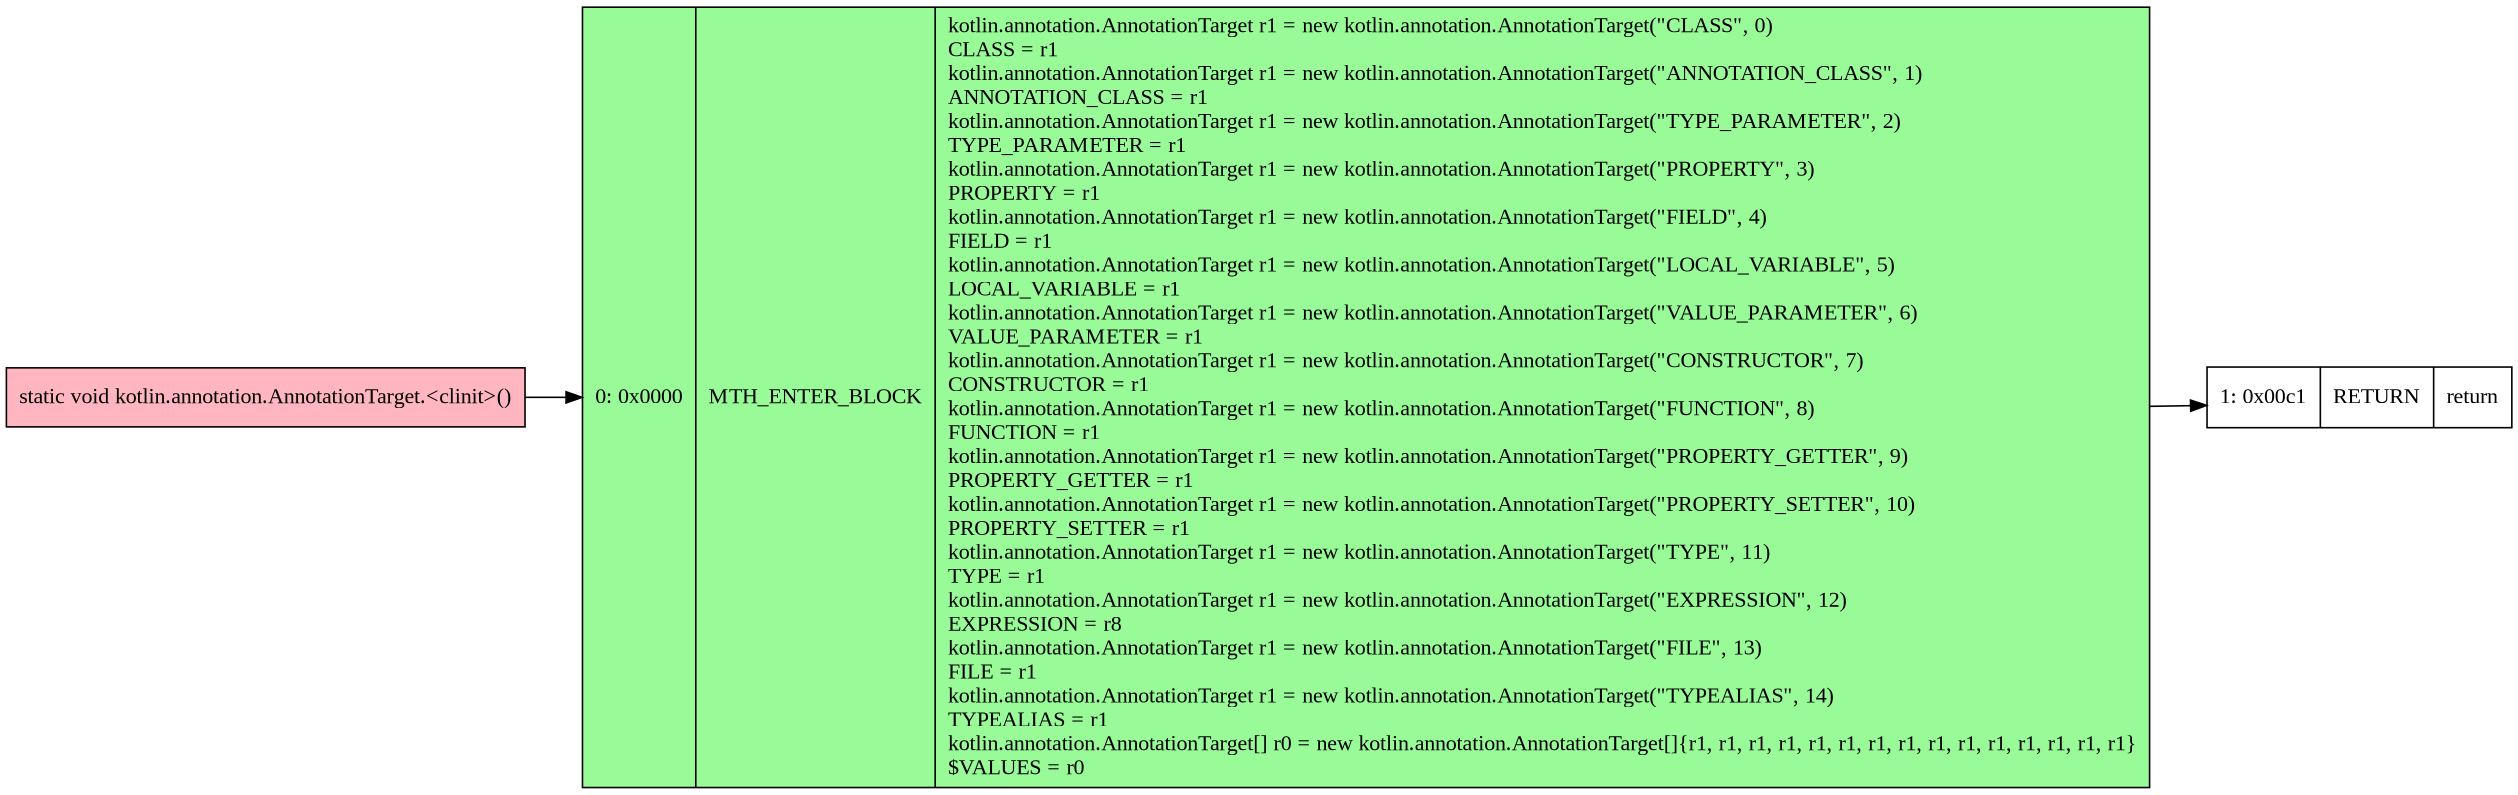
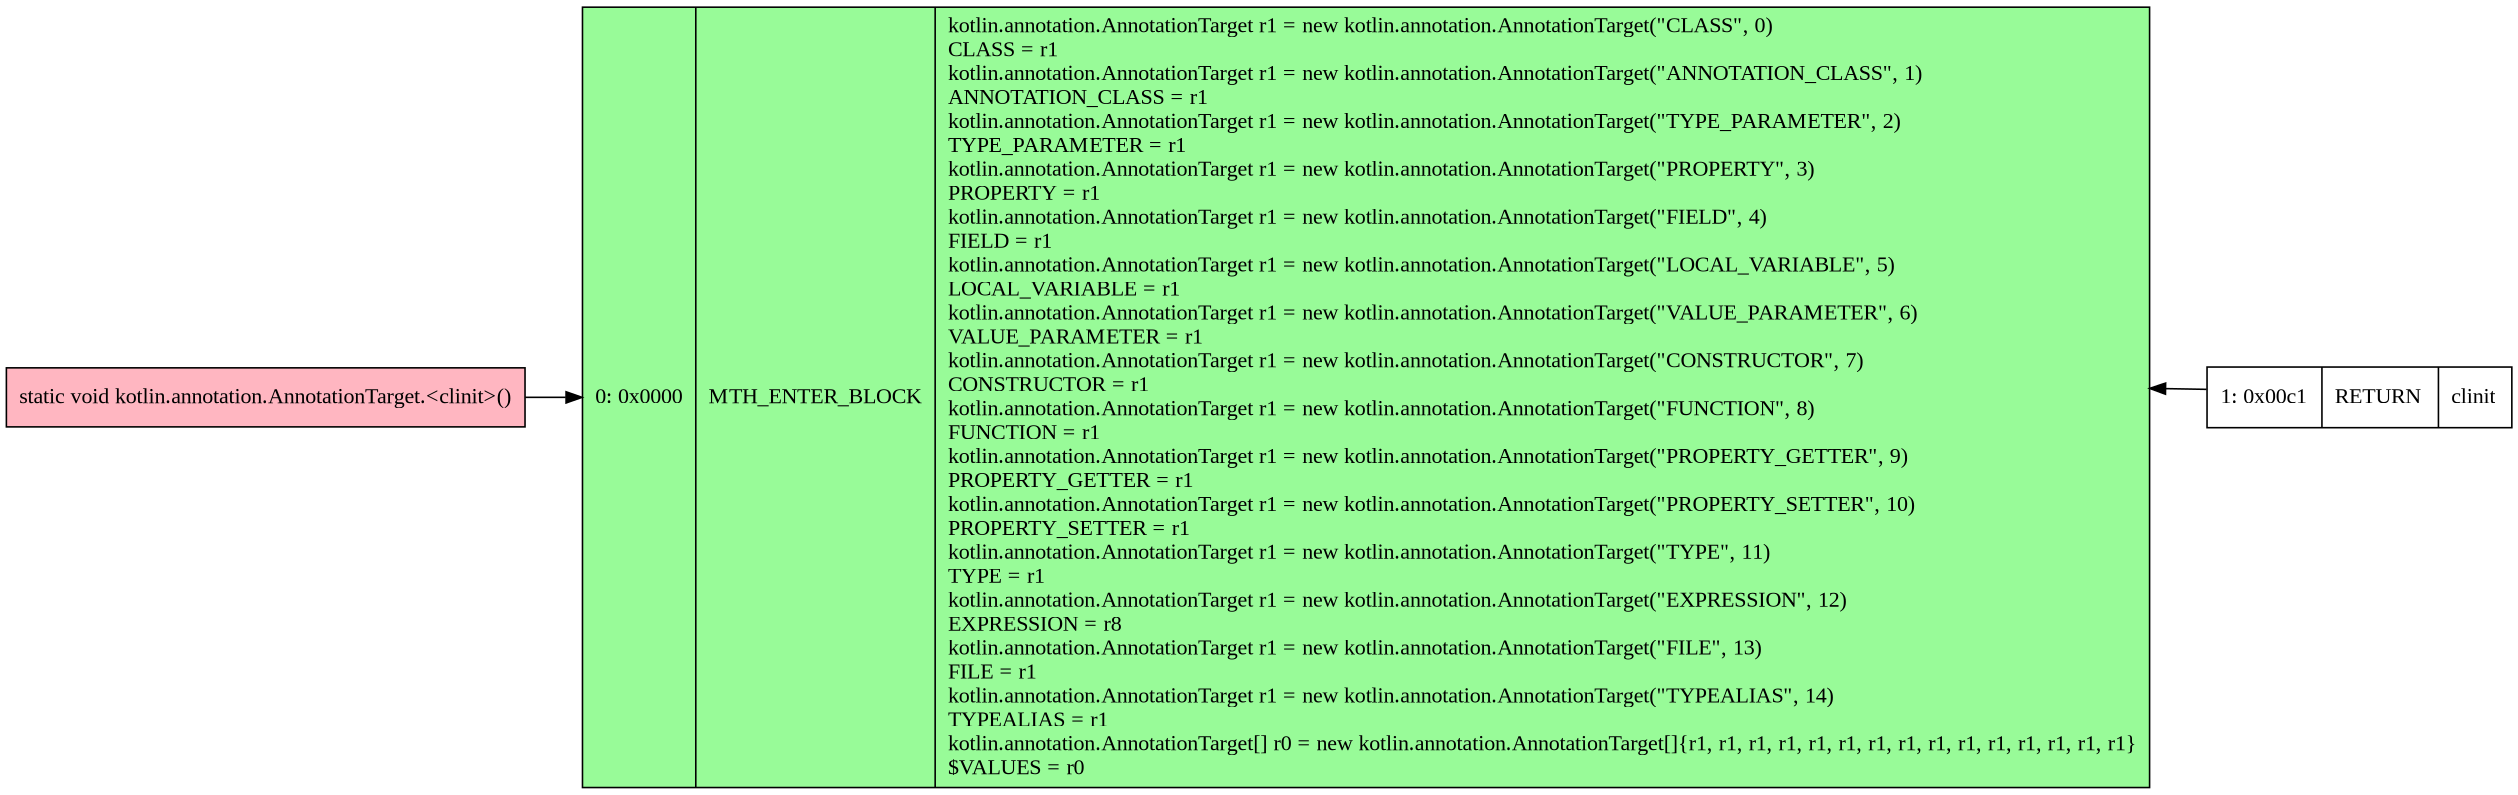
(2473, 397) -> (2474, 397)
(2170, 406) -> (2186, 389)
